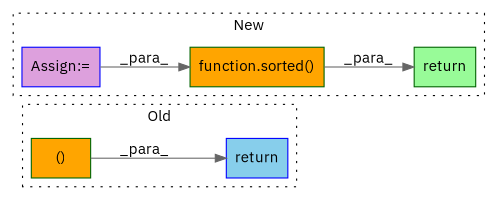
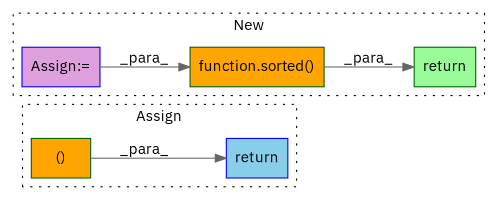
(160, 117) -> (160, 117)
